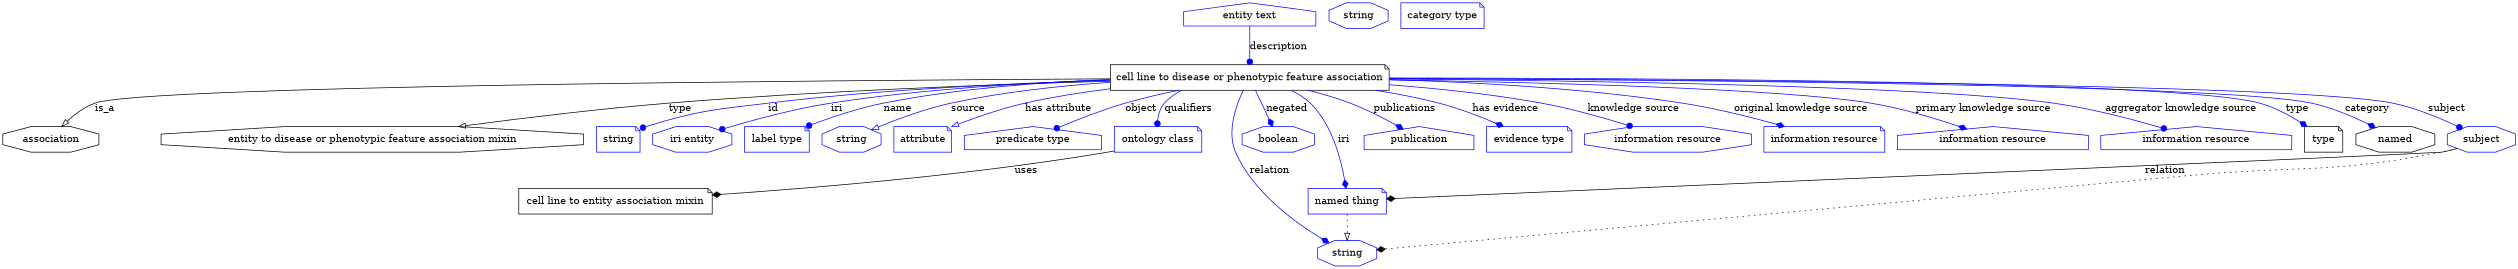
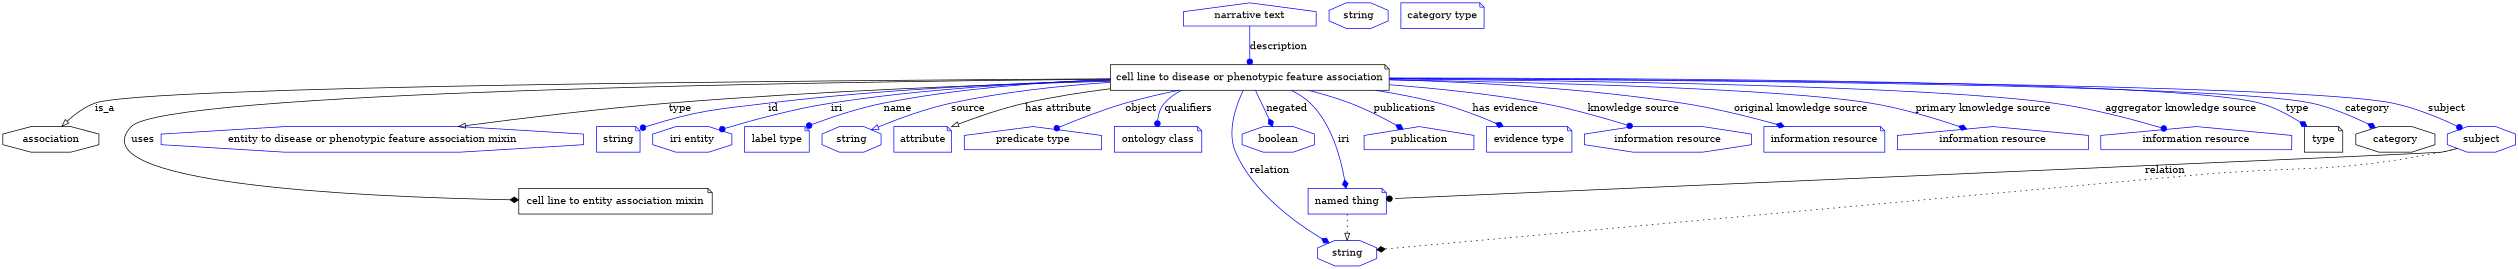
(1250, 16) -> (1250, 16)
(1033, 101) -> (1033, 101)
(372, 139) -> (372, 139)
(2395, 139) -> (2395, 139)
(1927, 175) -> (1927, 175)
(918, 177) -> (413, 95)
